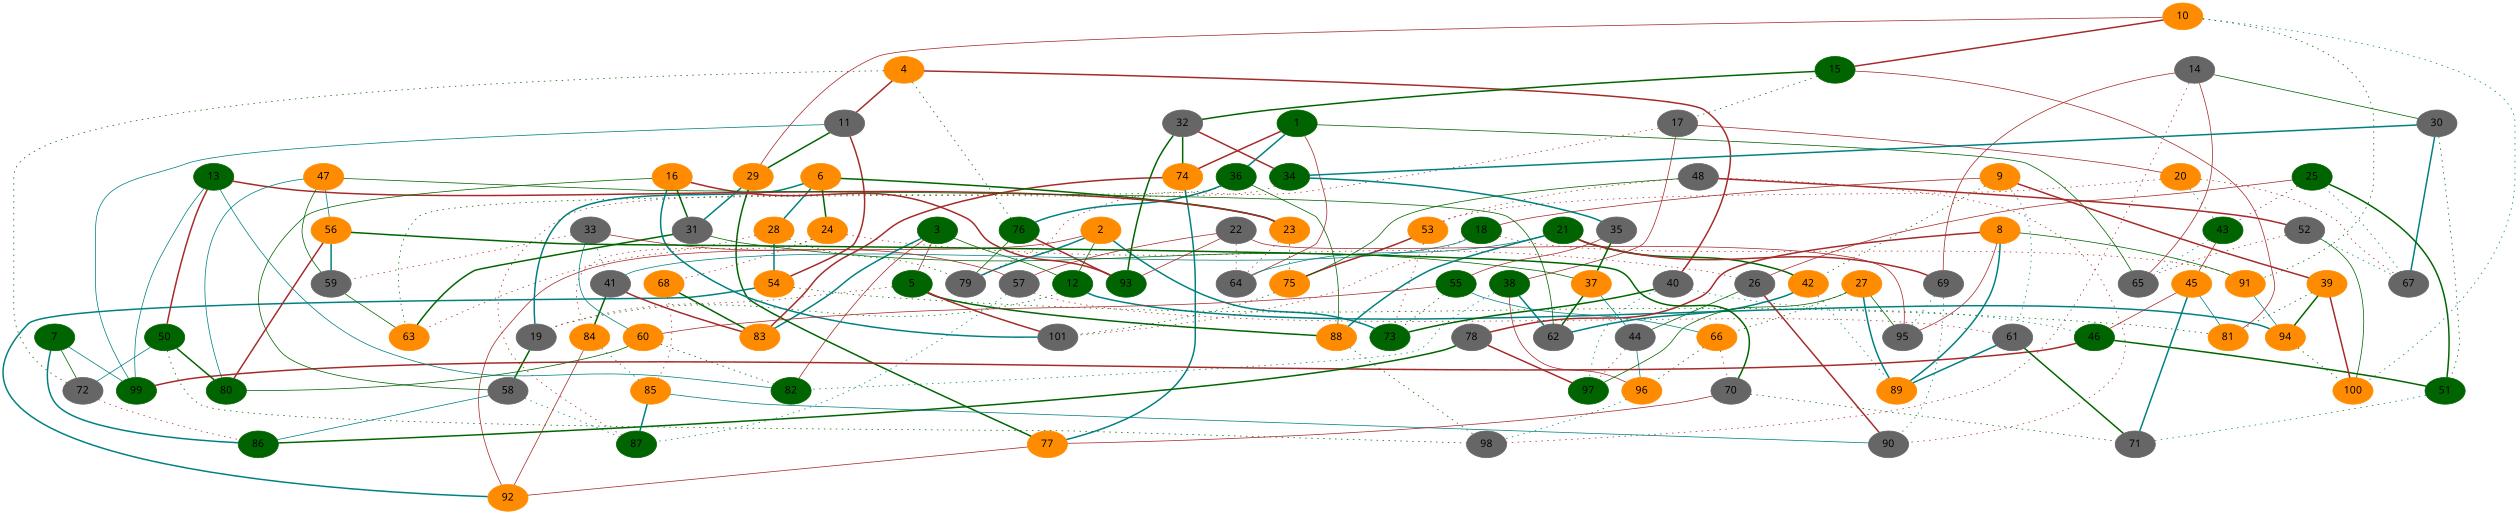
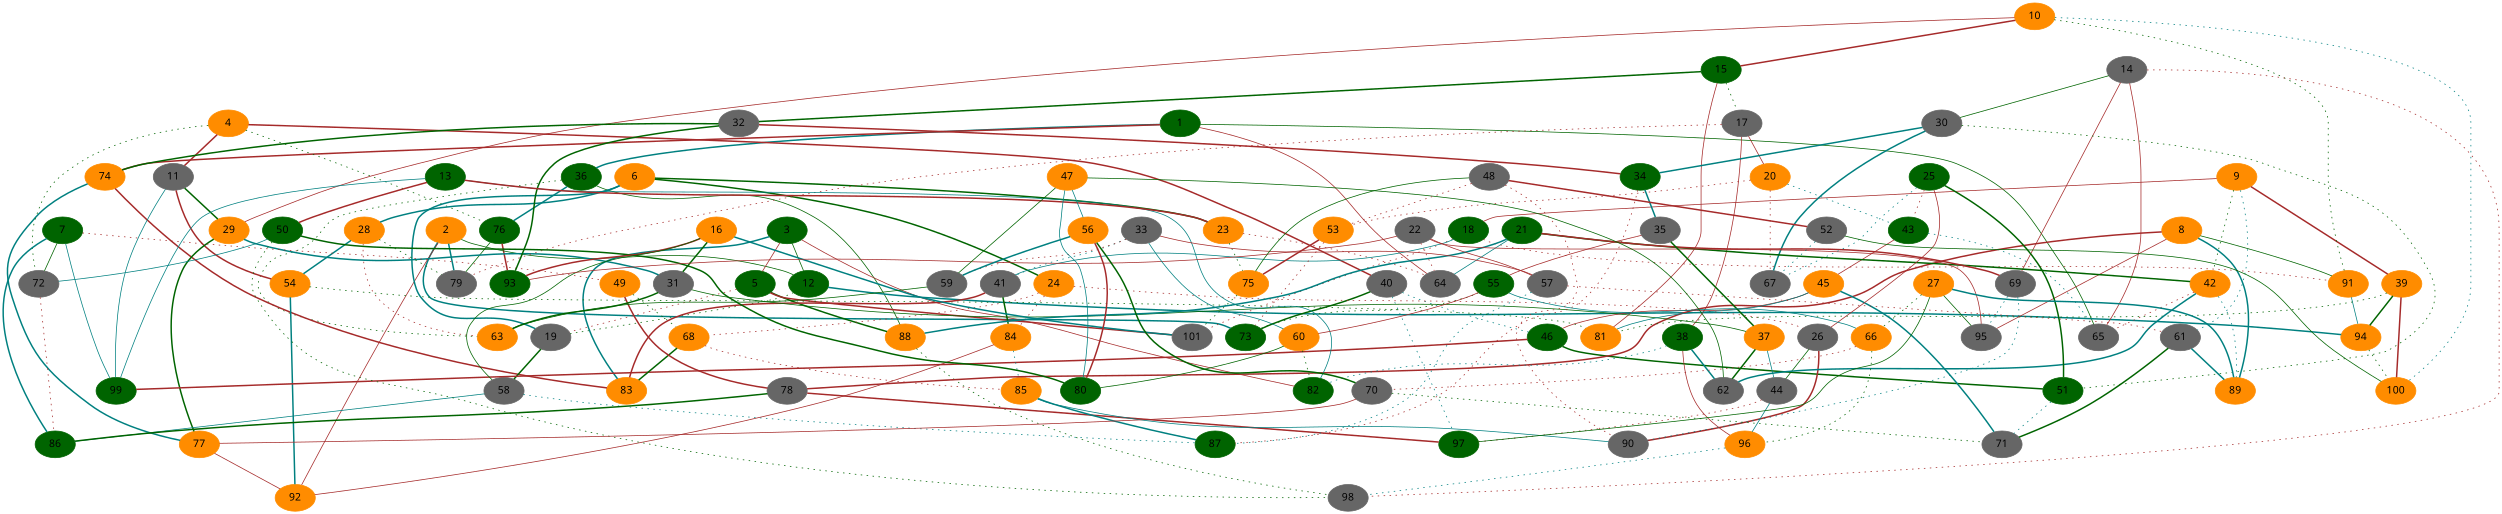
(2232, 249) -> (2168, 304)
none -> (620, 284)
